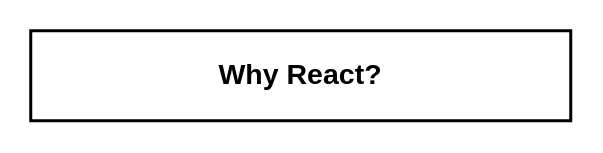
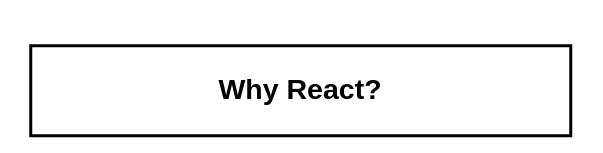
(301, 76) -> (301, 91)
